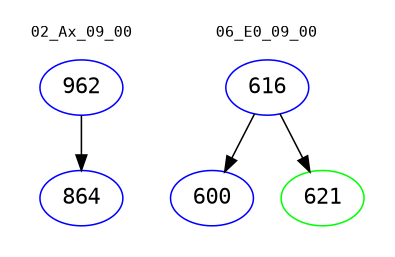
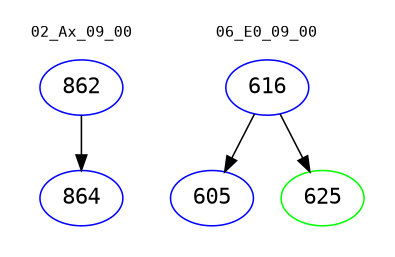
(81, 88) -> (81, 88)
(212, 198) -> (212, 198)
(323, 198) -> (323, 198)
